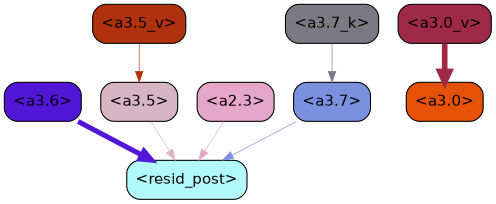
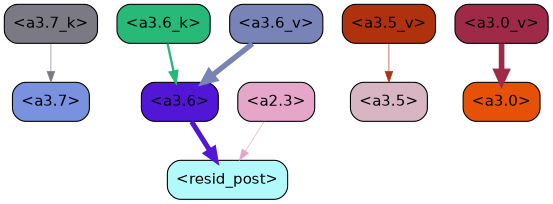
none -> (164, 24)
none -> (276, 24)
(160, 136) -> none
(264, 138) -> none
